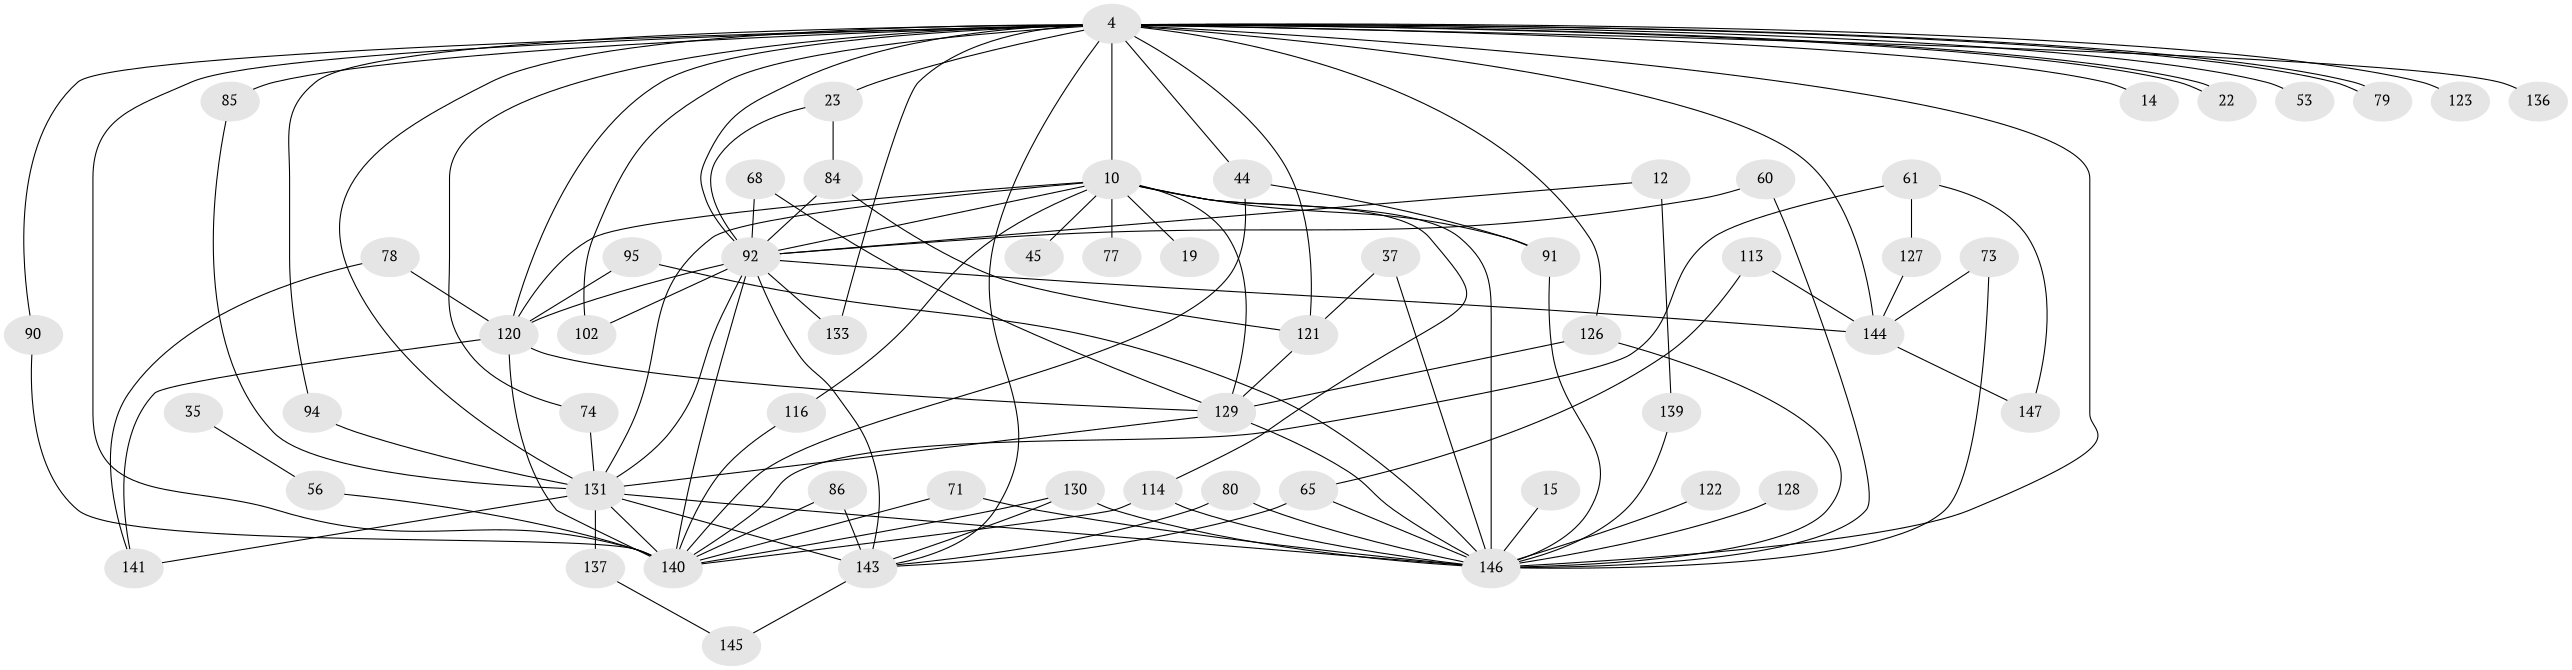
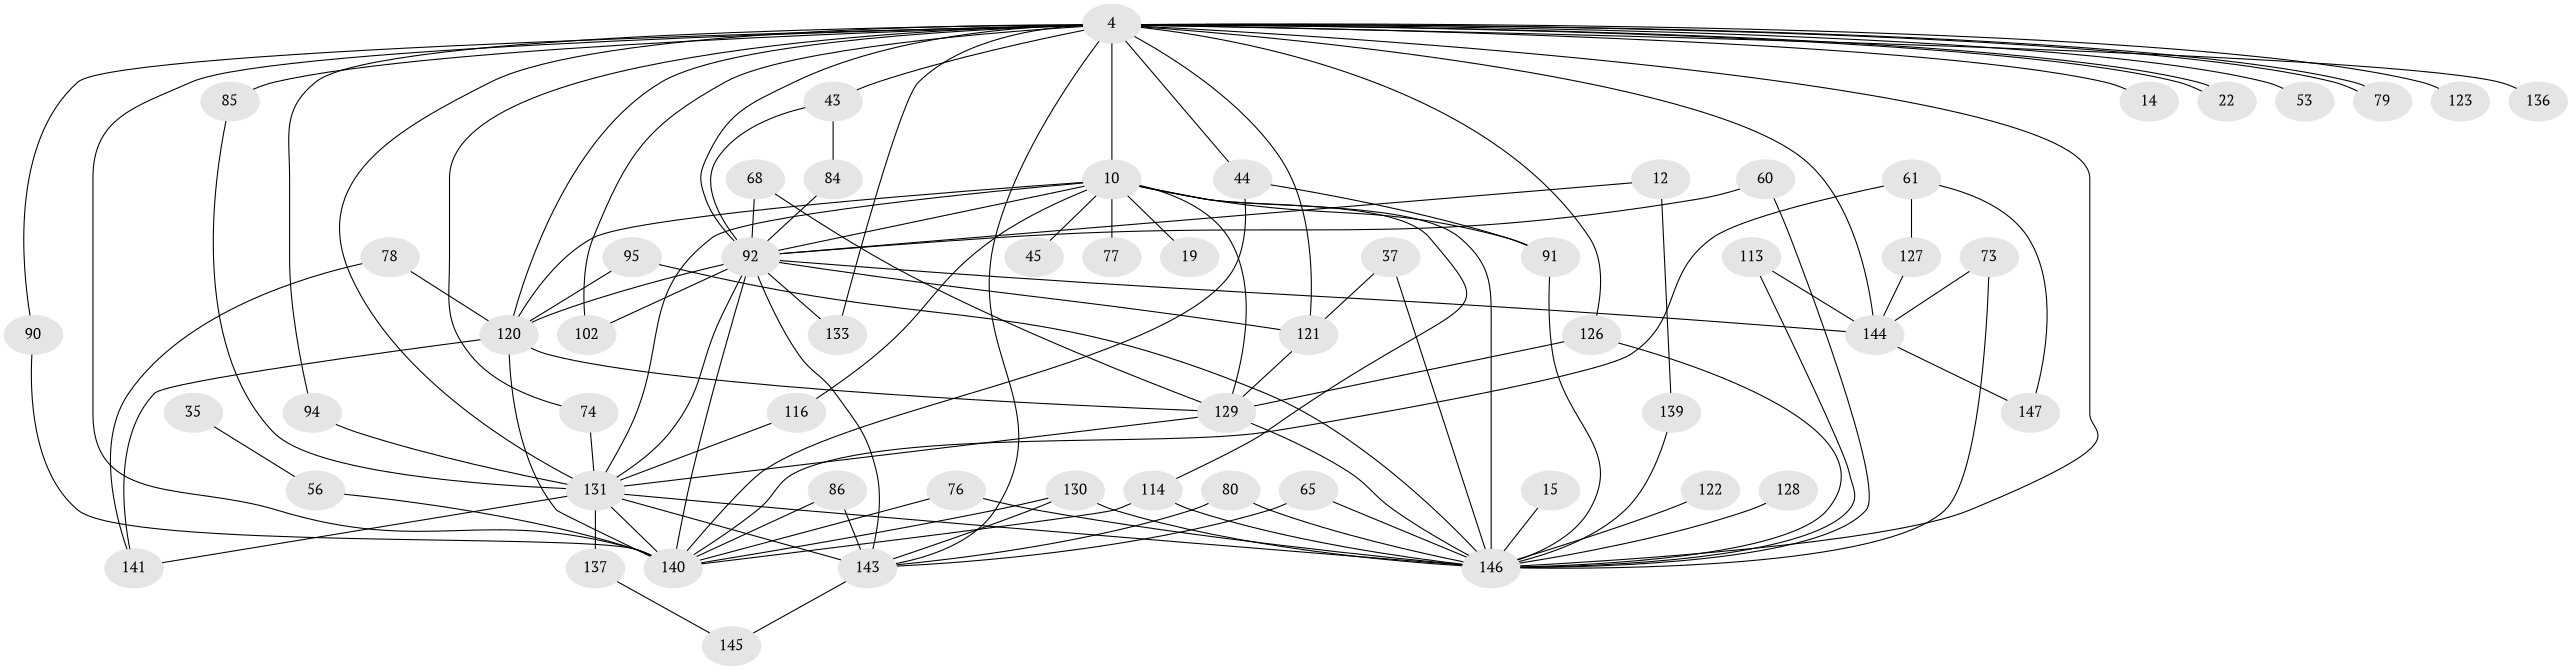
(833, 102) -> (833, 102)
(1055, 293) -> (1030, 296)
(1557, 413) -> (1827, 526)
(714, 482) -> (688, 455)
(956, 491) -> (956, 491)
